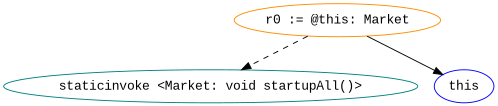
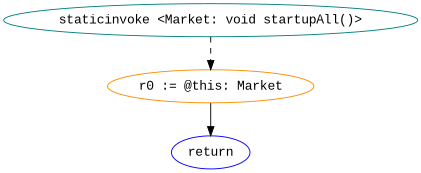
(279, 51) -> (211, 49)
(464, 86) -> (211, 152)
